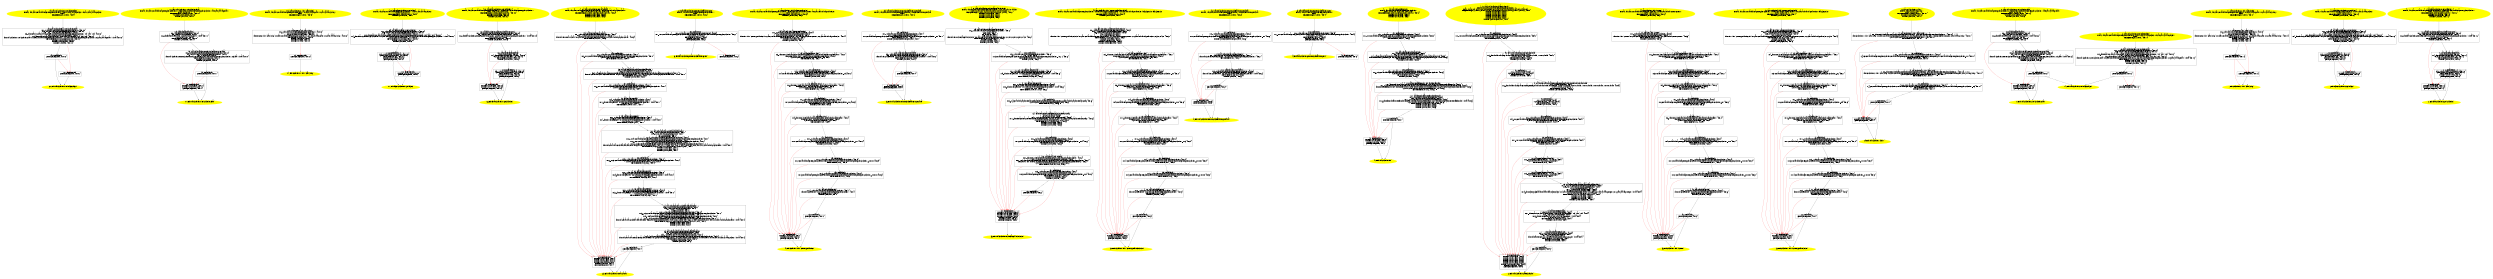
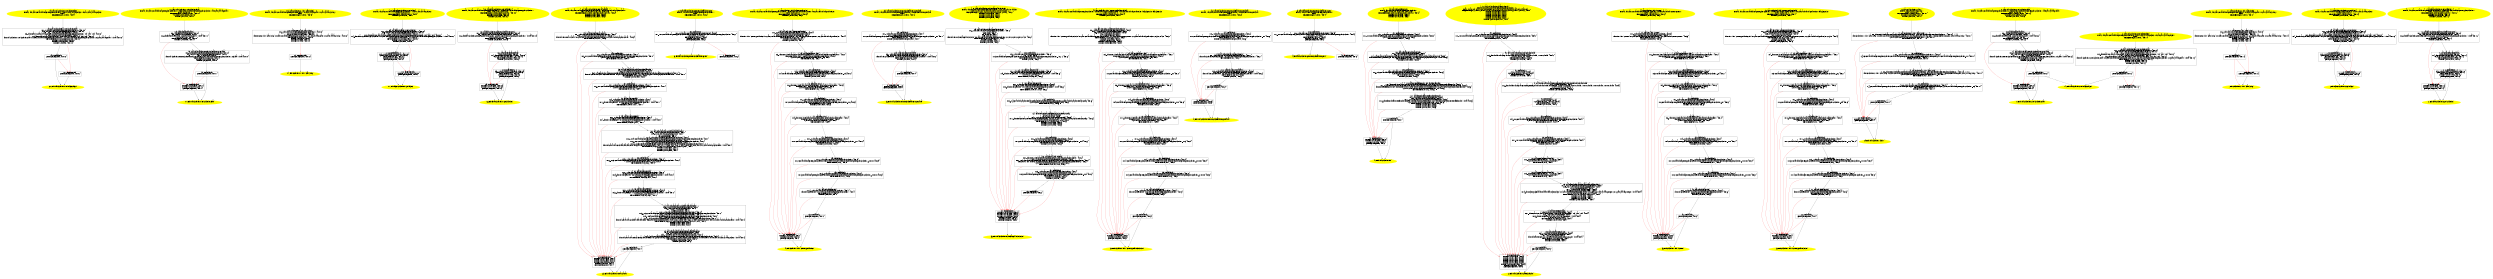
(1541, 249) -> (1541, 249)
